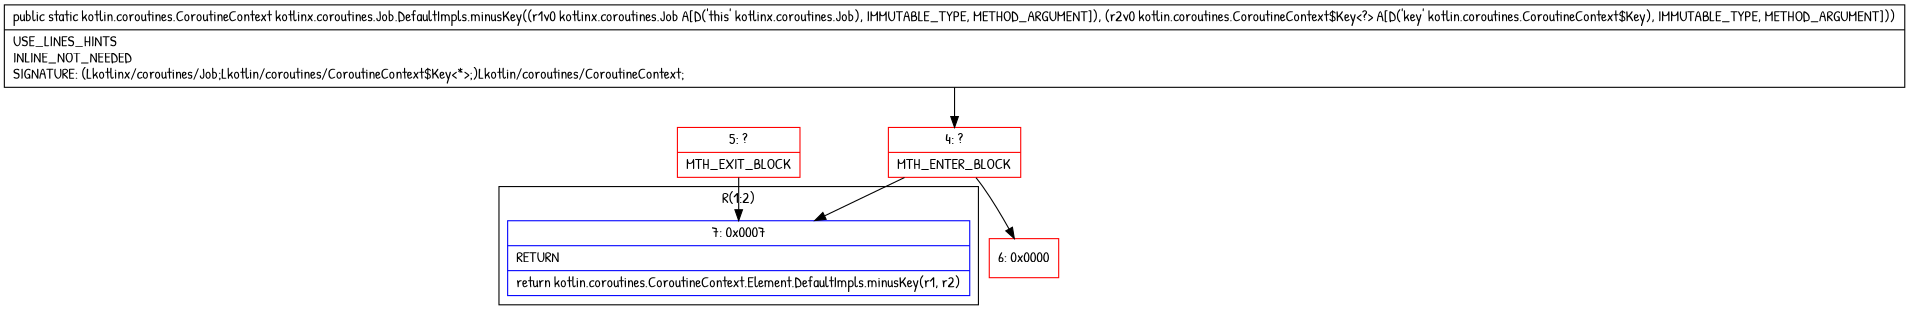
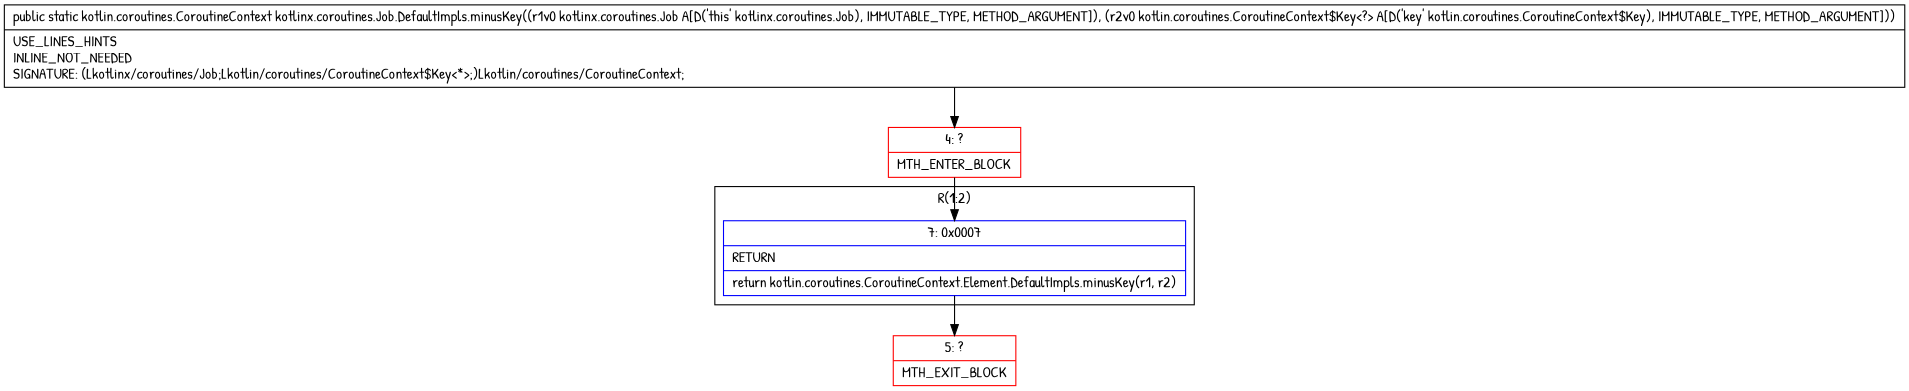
(739, 194) -> (955, 312)
(1024, 258) -> none
